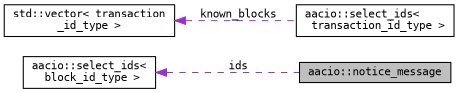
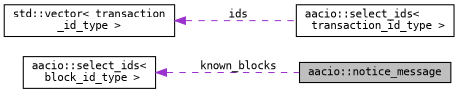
(235, 15) -> (235, 15)
(235, 67) -> (235, 67)
